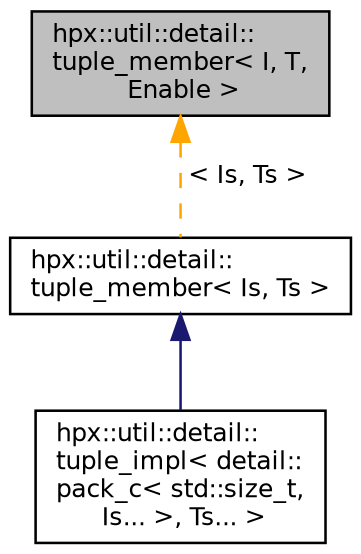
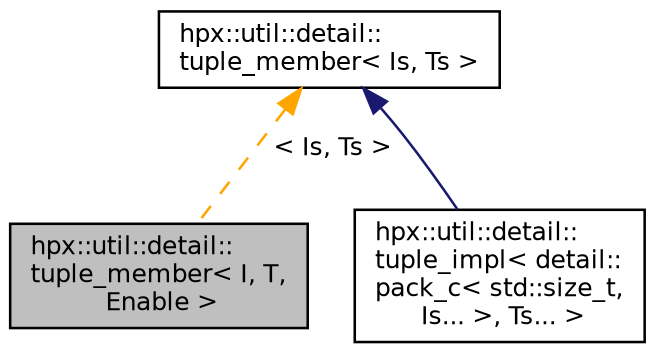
(181, 190) -> (241, 166)
